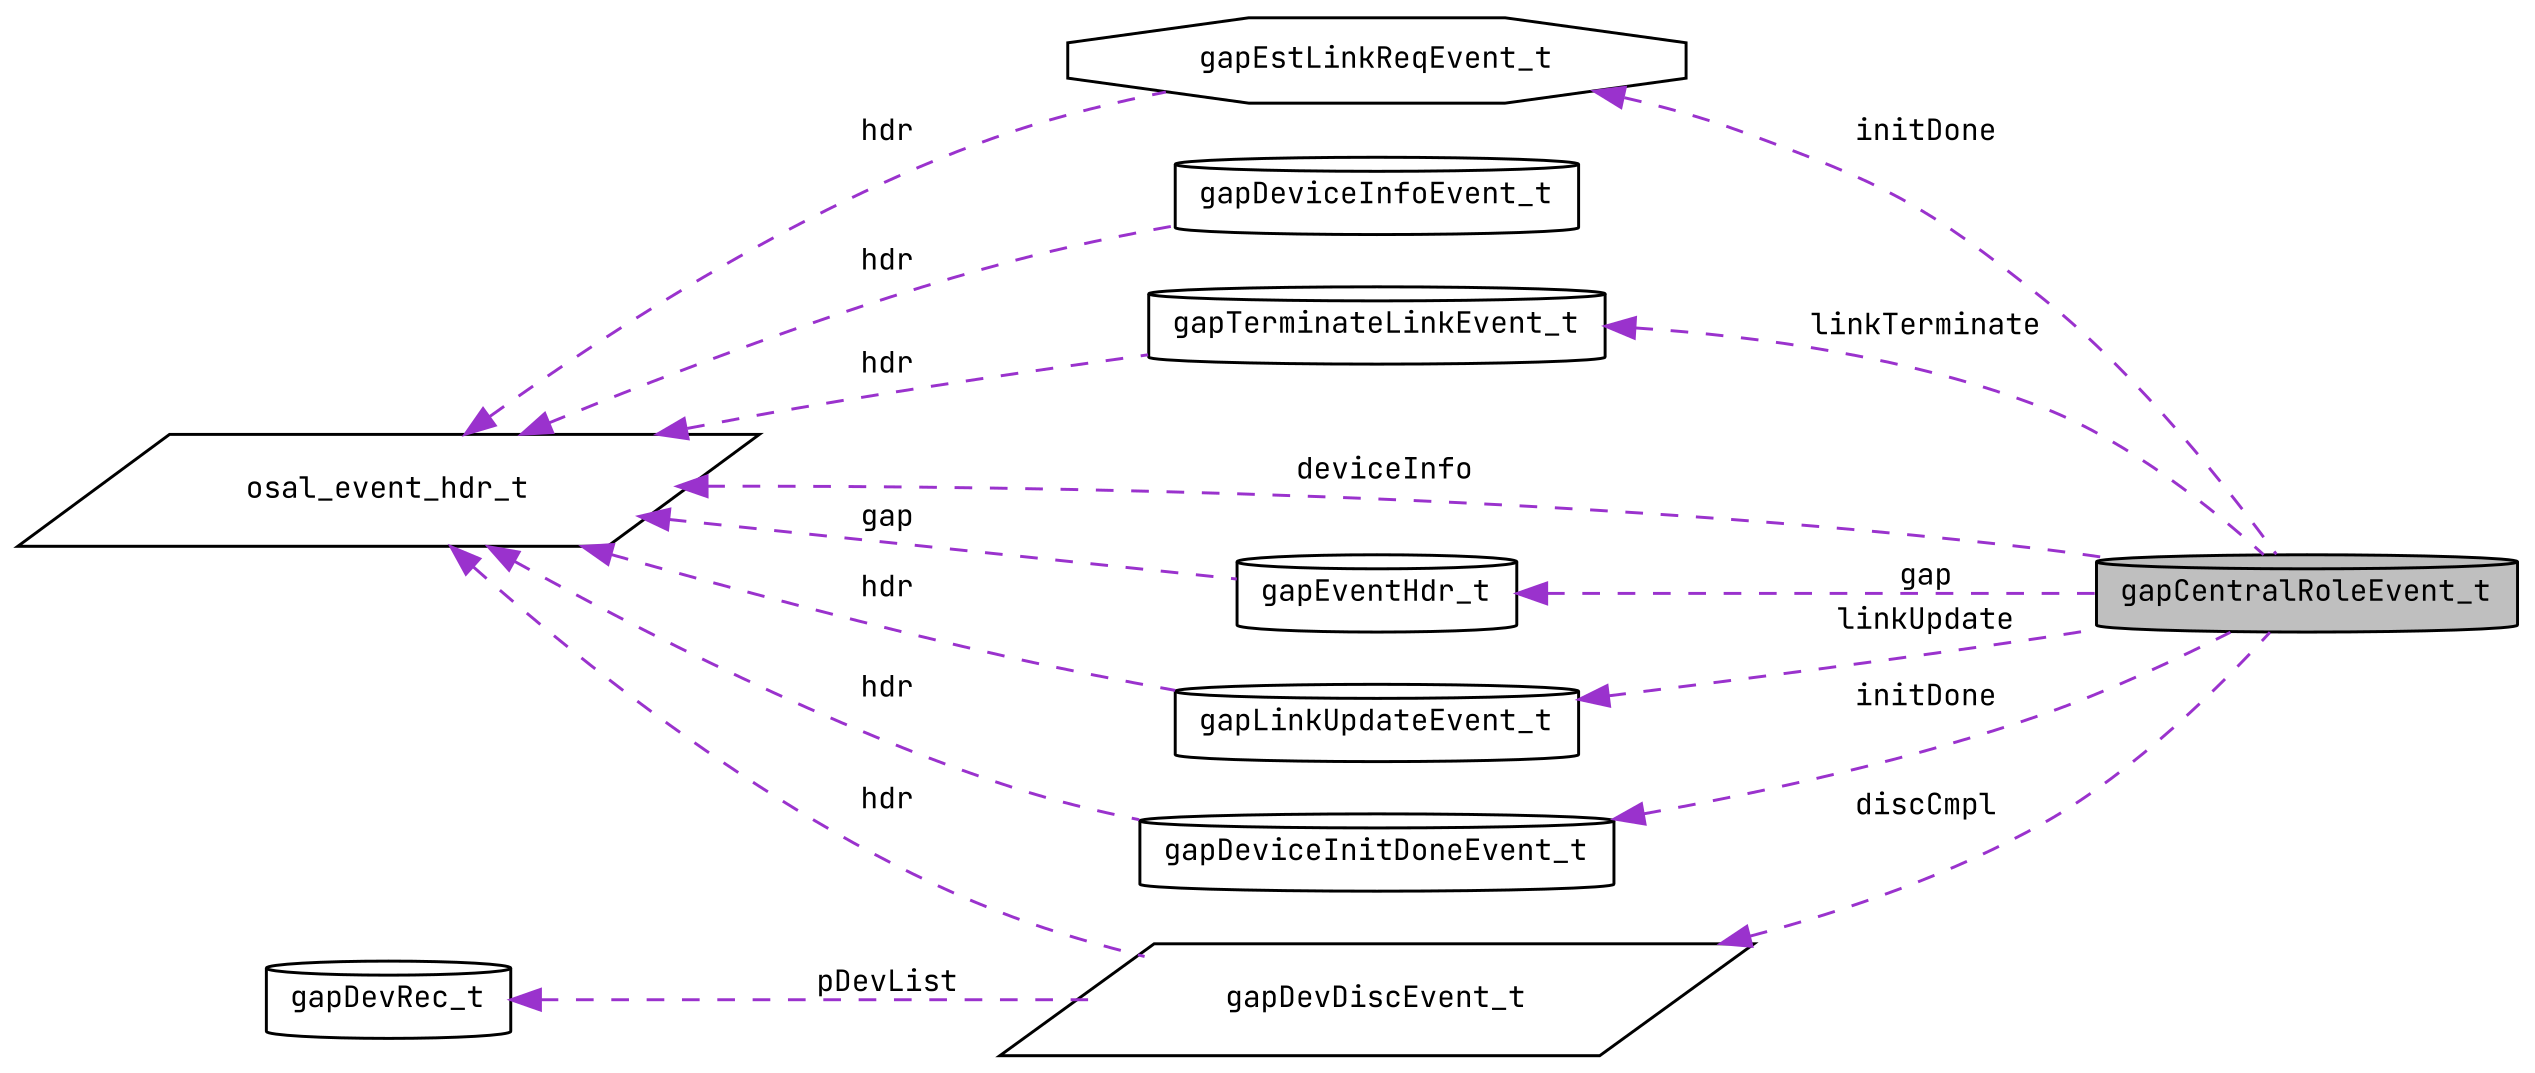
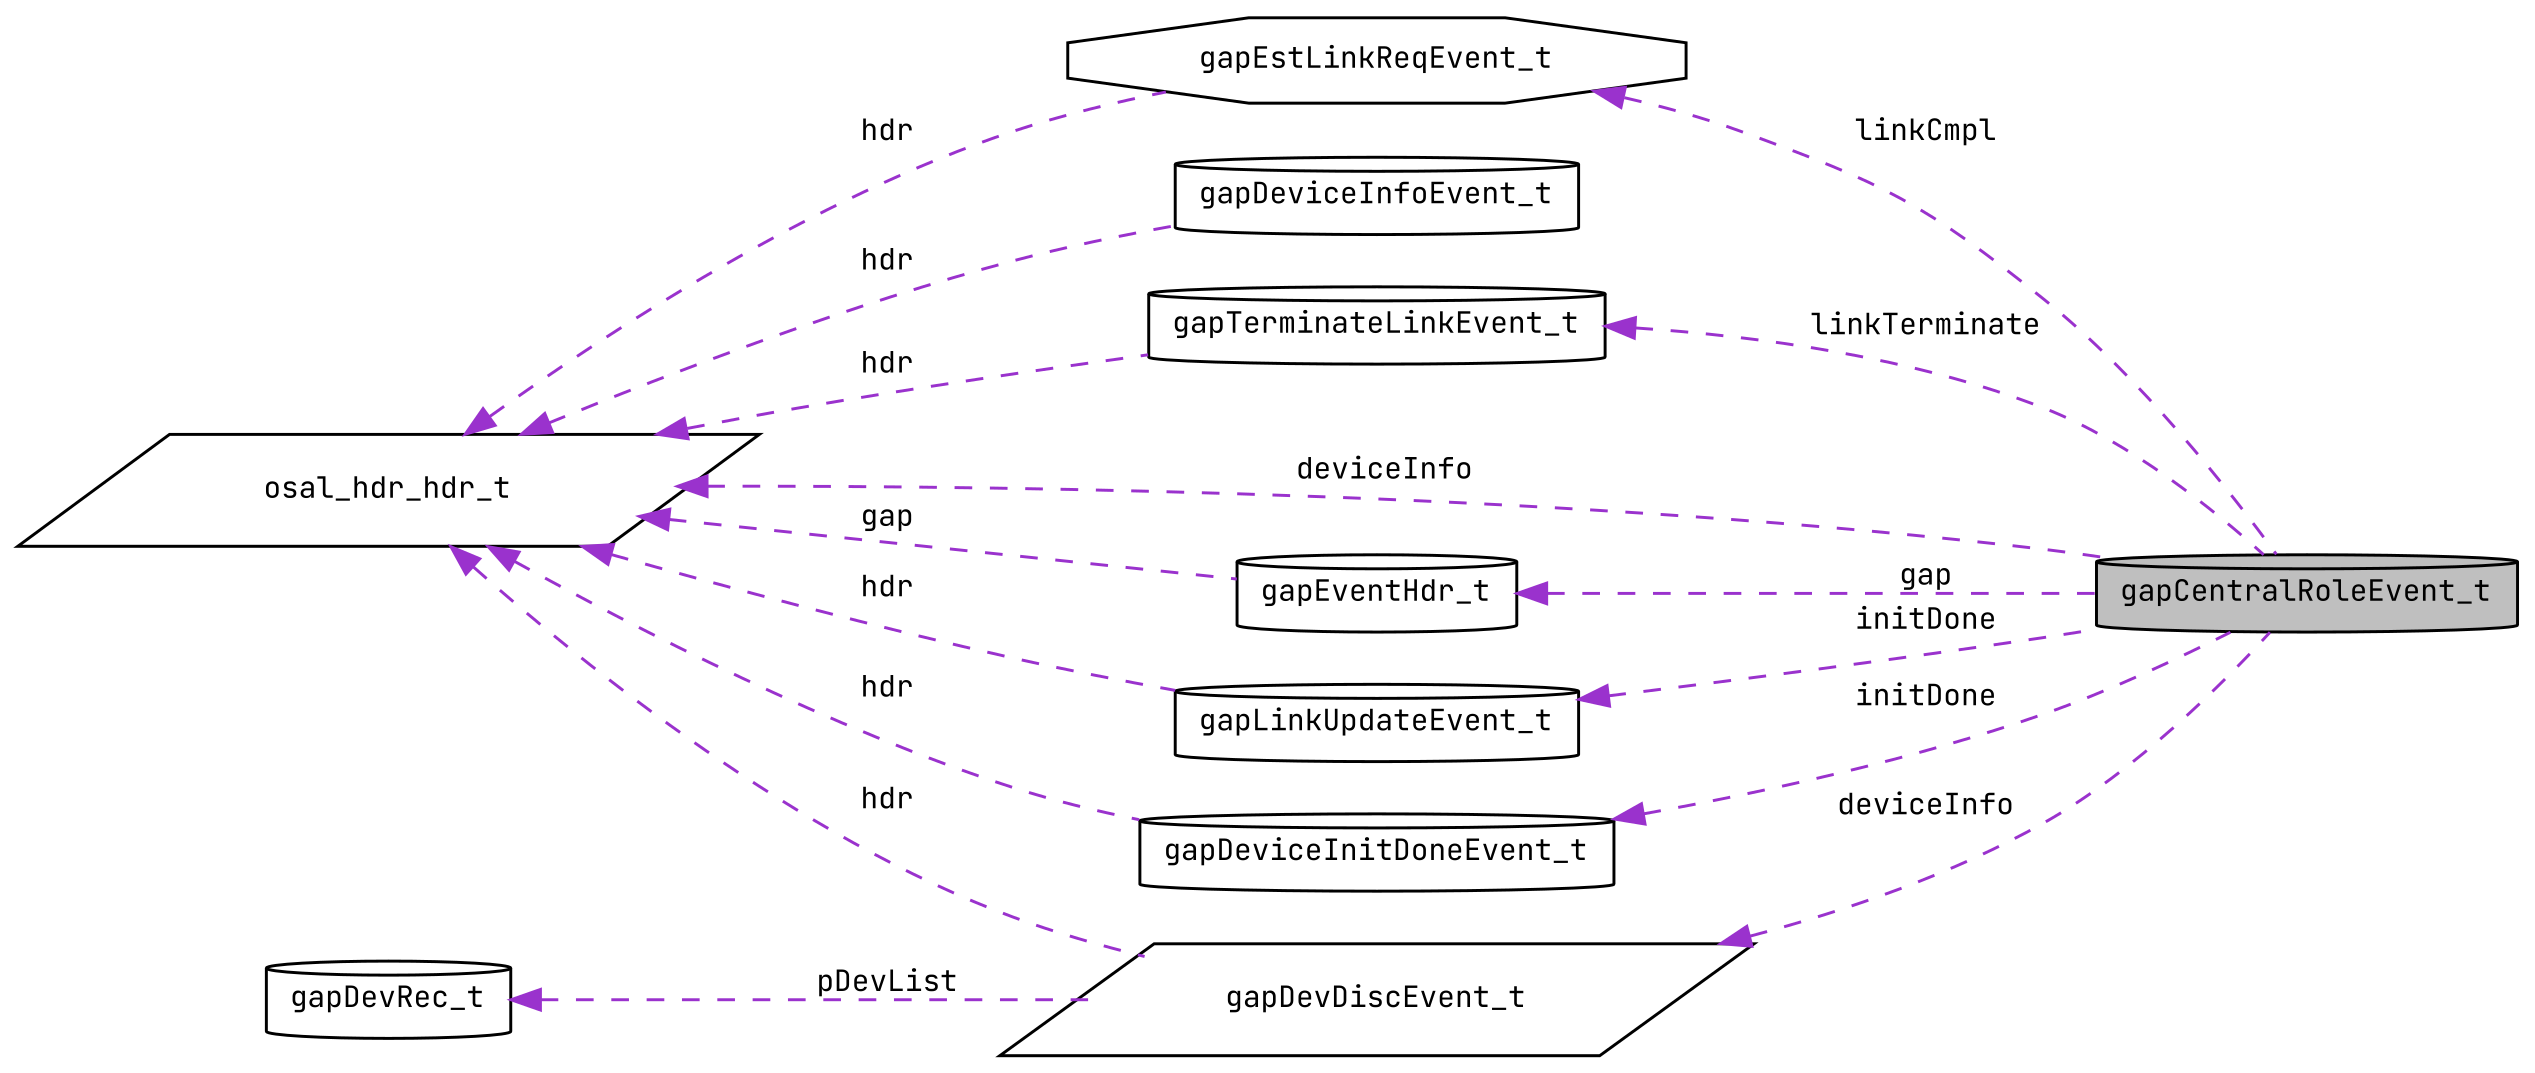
(1918, 133) -> (1918, 133)
(389, 490) -> (389, 490)
(1918, 621) -> (1918, 621)
(1918, 807) -> (1918, 807)
